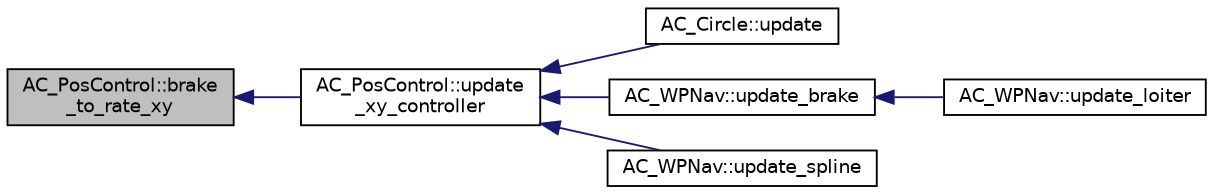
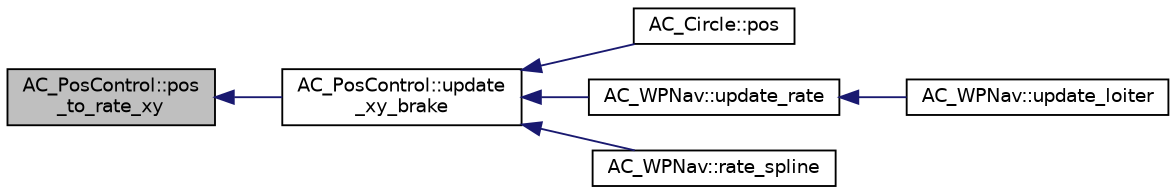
(742, 26) -> (714, 26)
(121, 97) -> (111, 97)
(421, 97) -> (402, 97)
(742, 97) -> (714, 97)
(742, 168) -> (714, 168)
